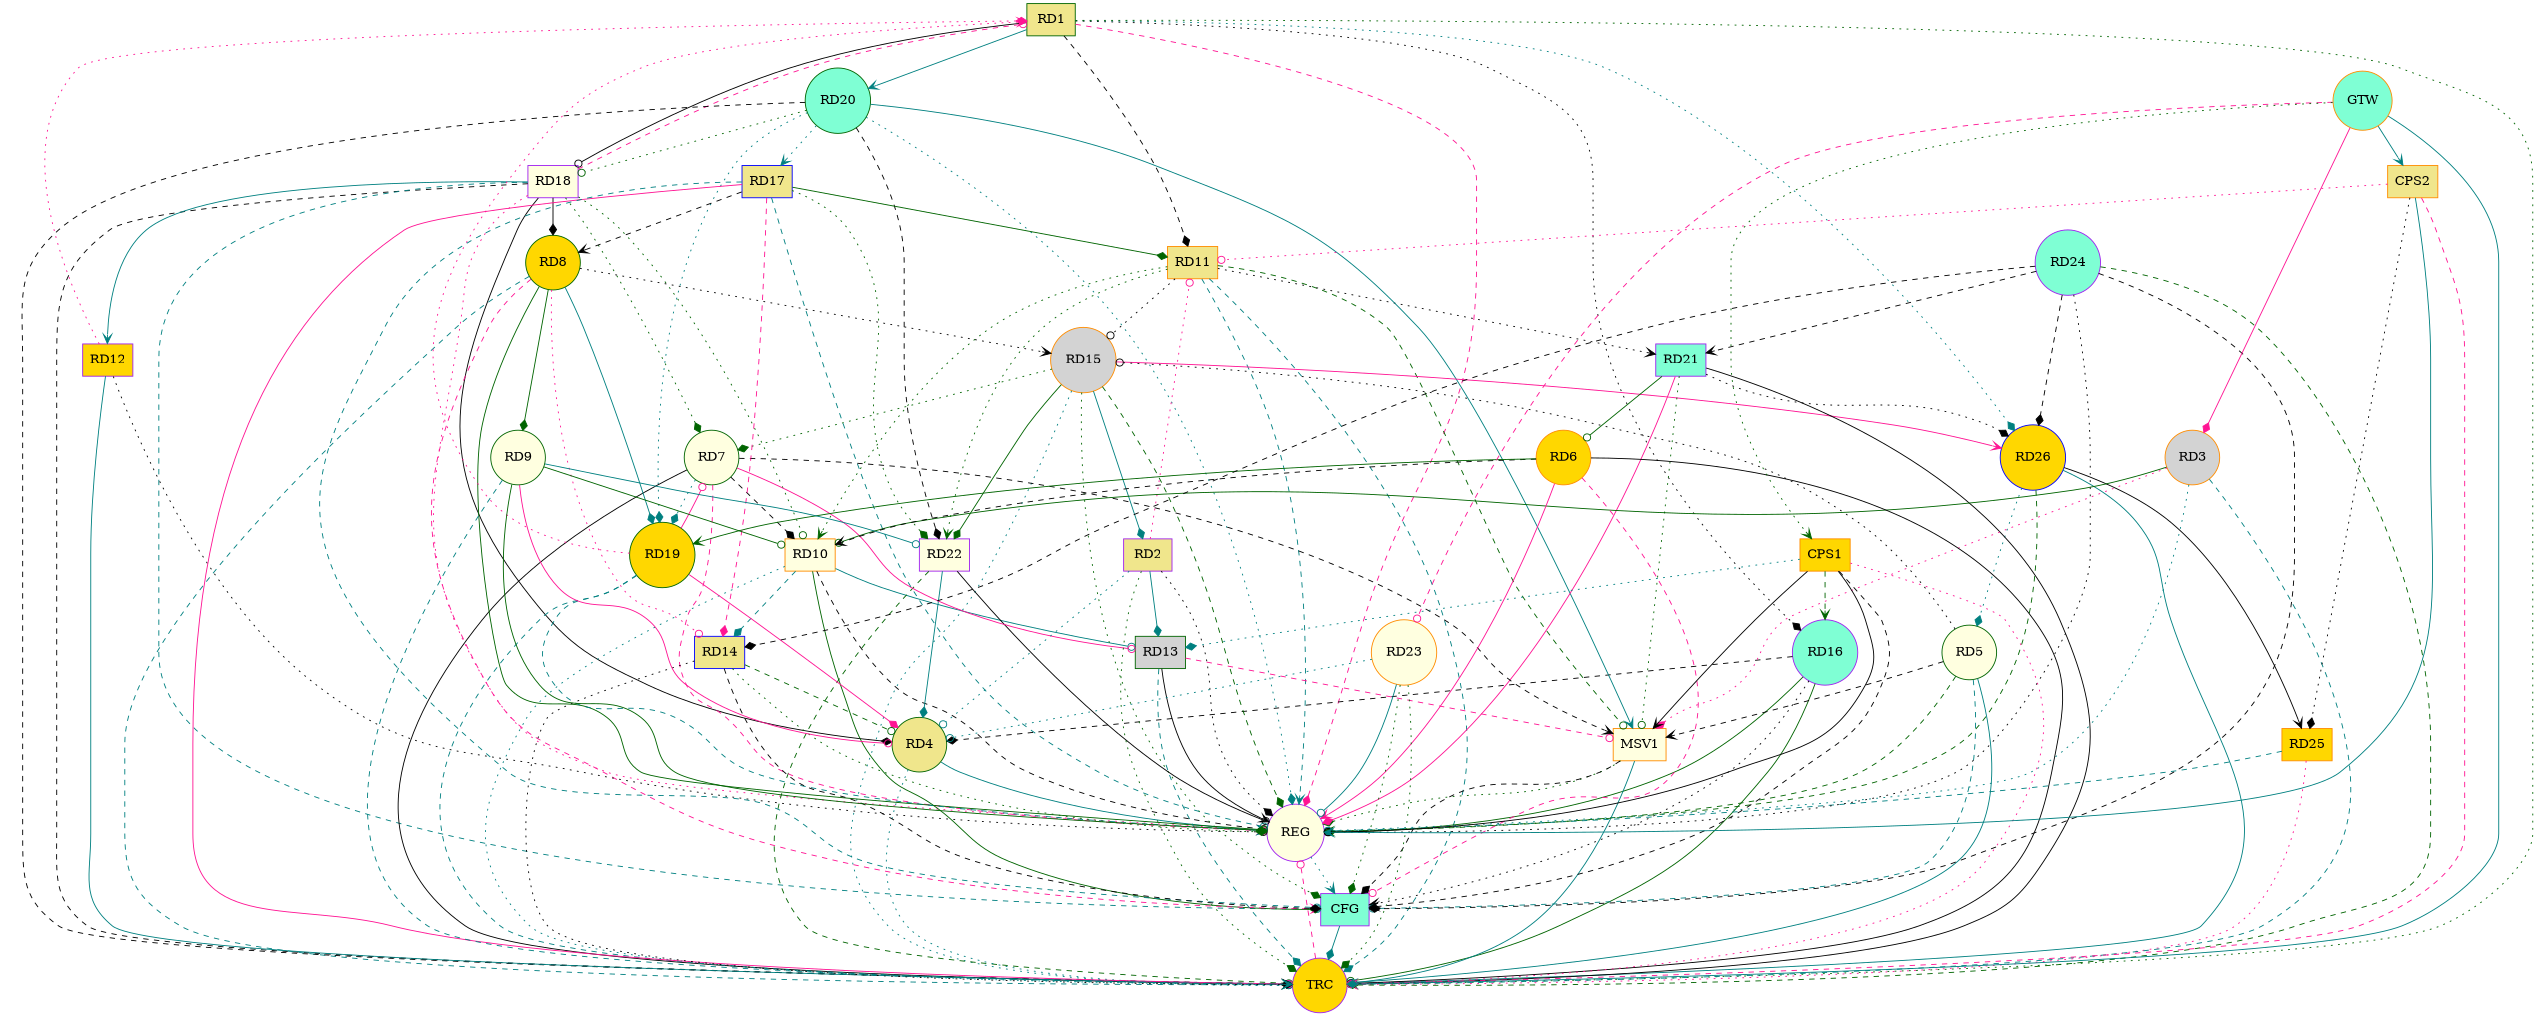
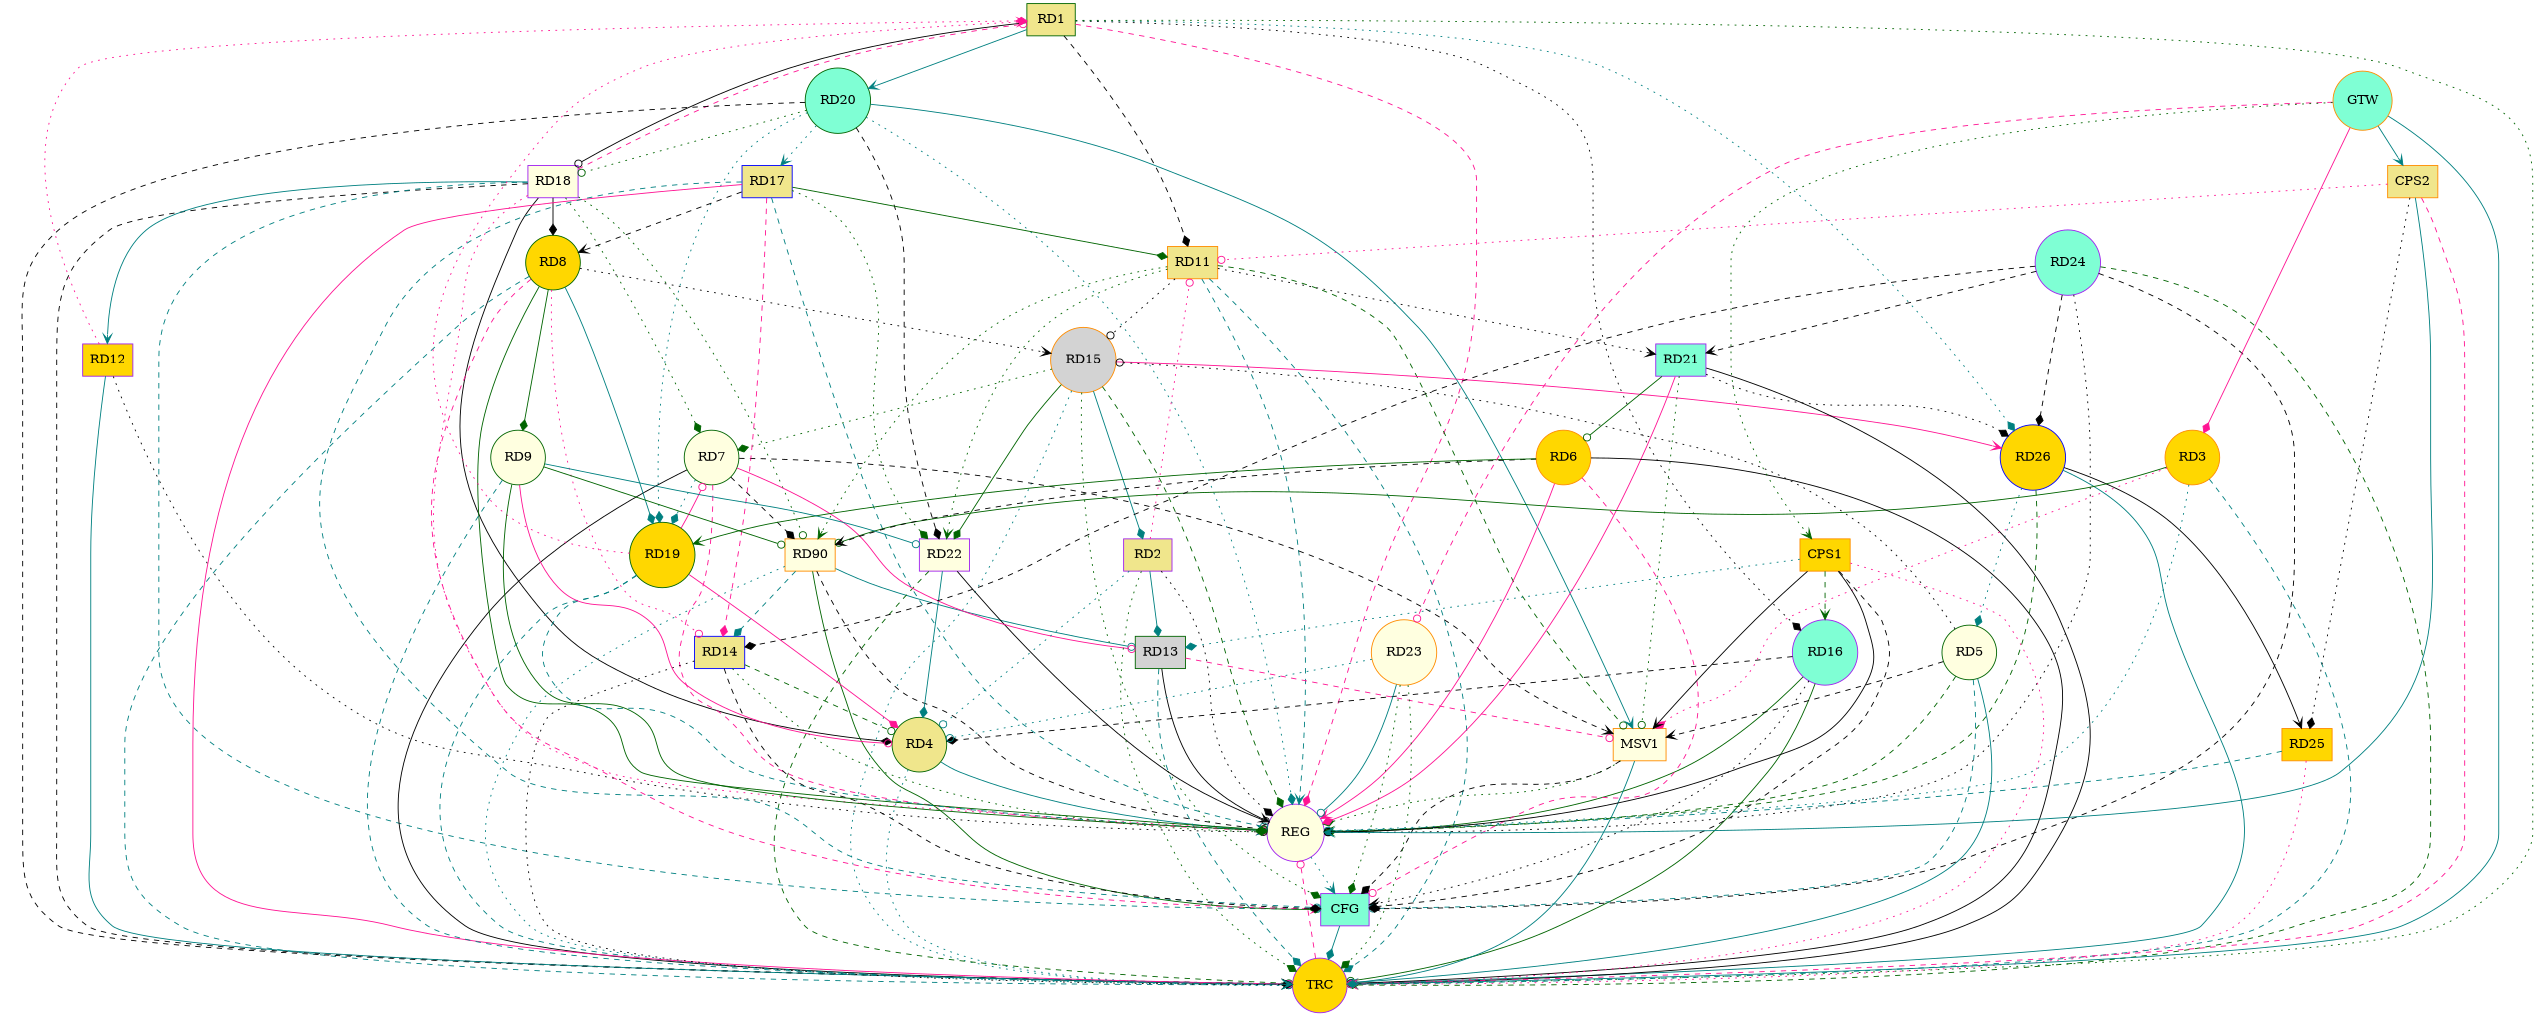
(2192, 458) -> (2192, 458)
(810, 555) -> (810, 555)
